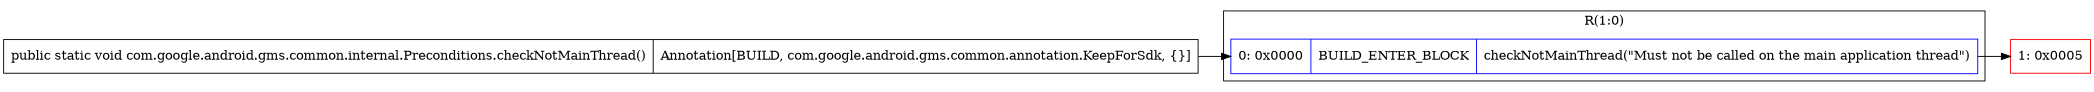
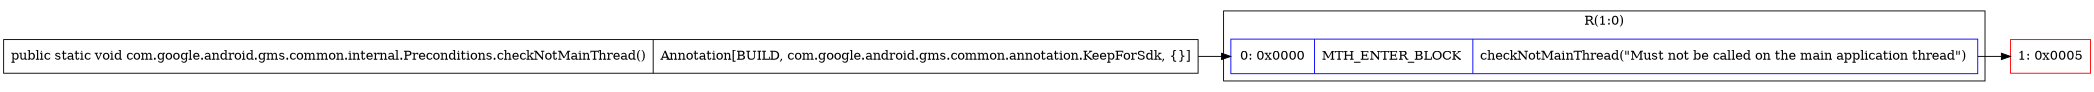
(1394, 56) -> (1392, 56)
